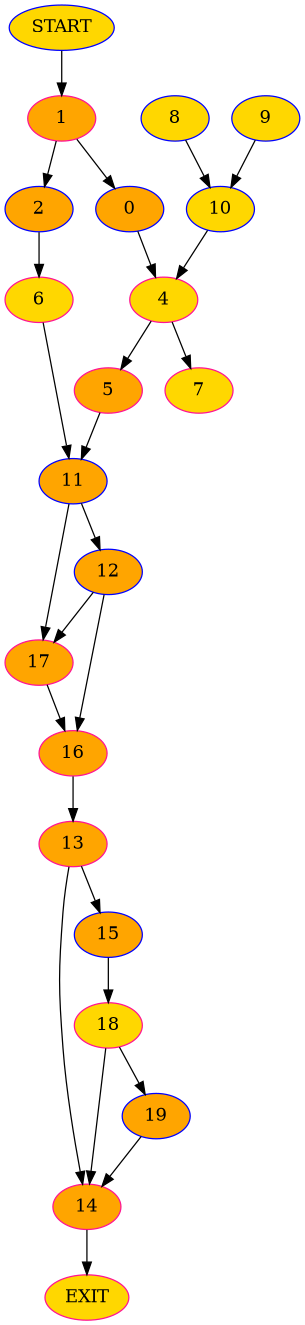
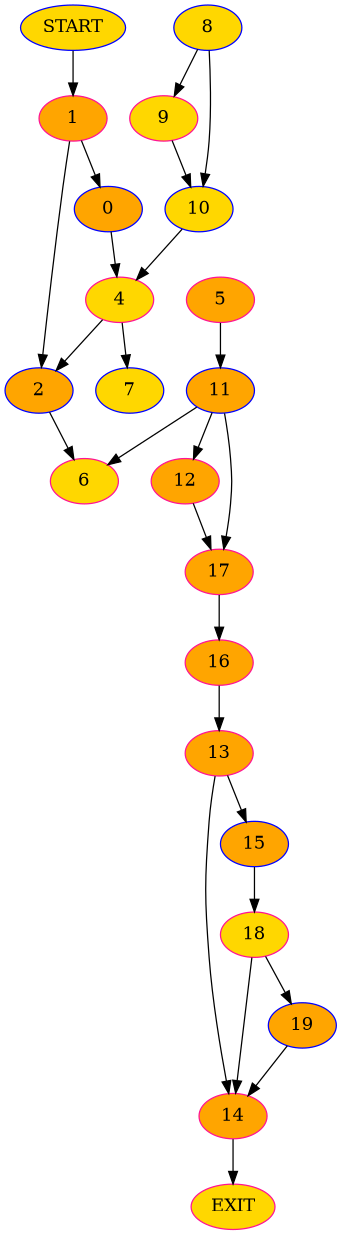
none -> (189, 67)
(266, 118) -> (164, 118)
(139, 340) -> (84, 341)
(55, 384) -> (158, 433)
(199, 391) -> (130, 391)
(108, 572) -> (185, 481)
(92, 656) -> none
